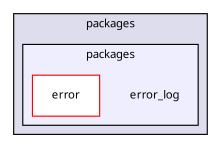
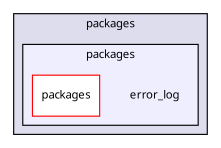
(66, 96) -> (66, 96)
